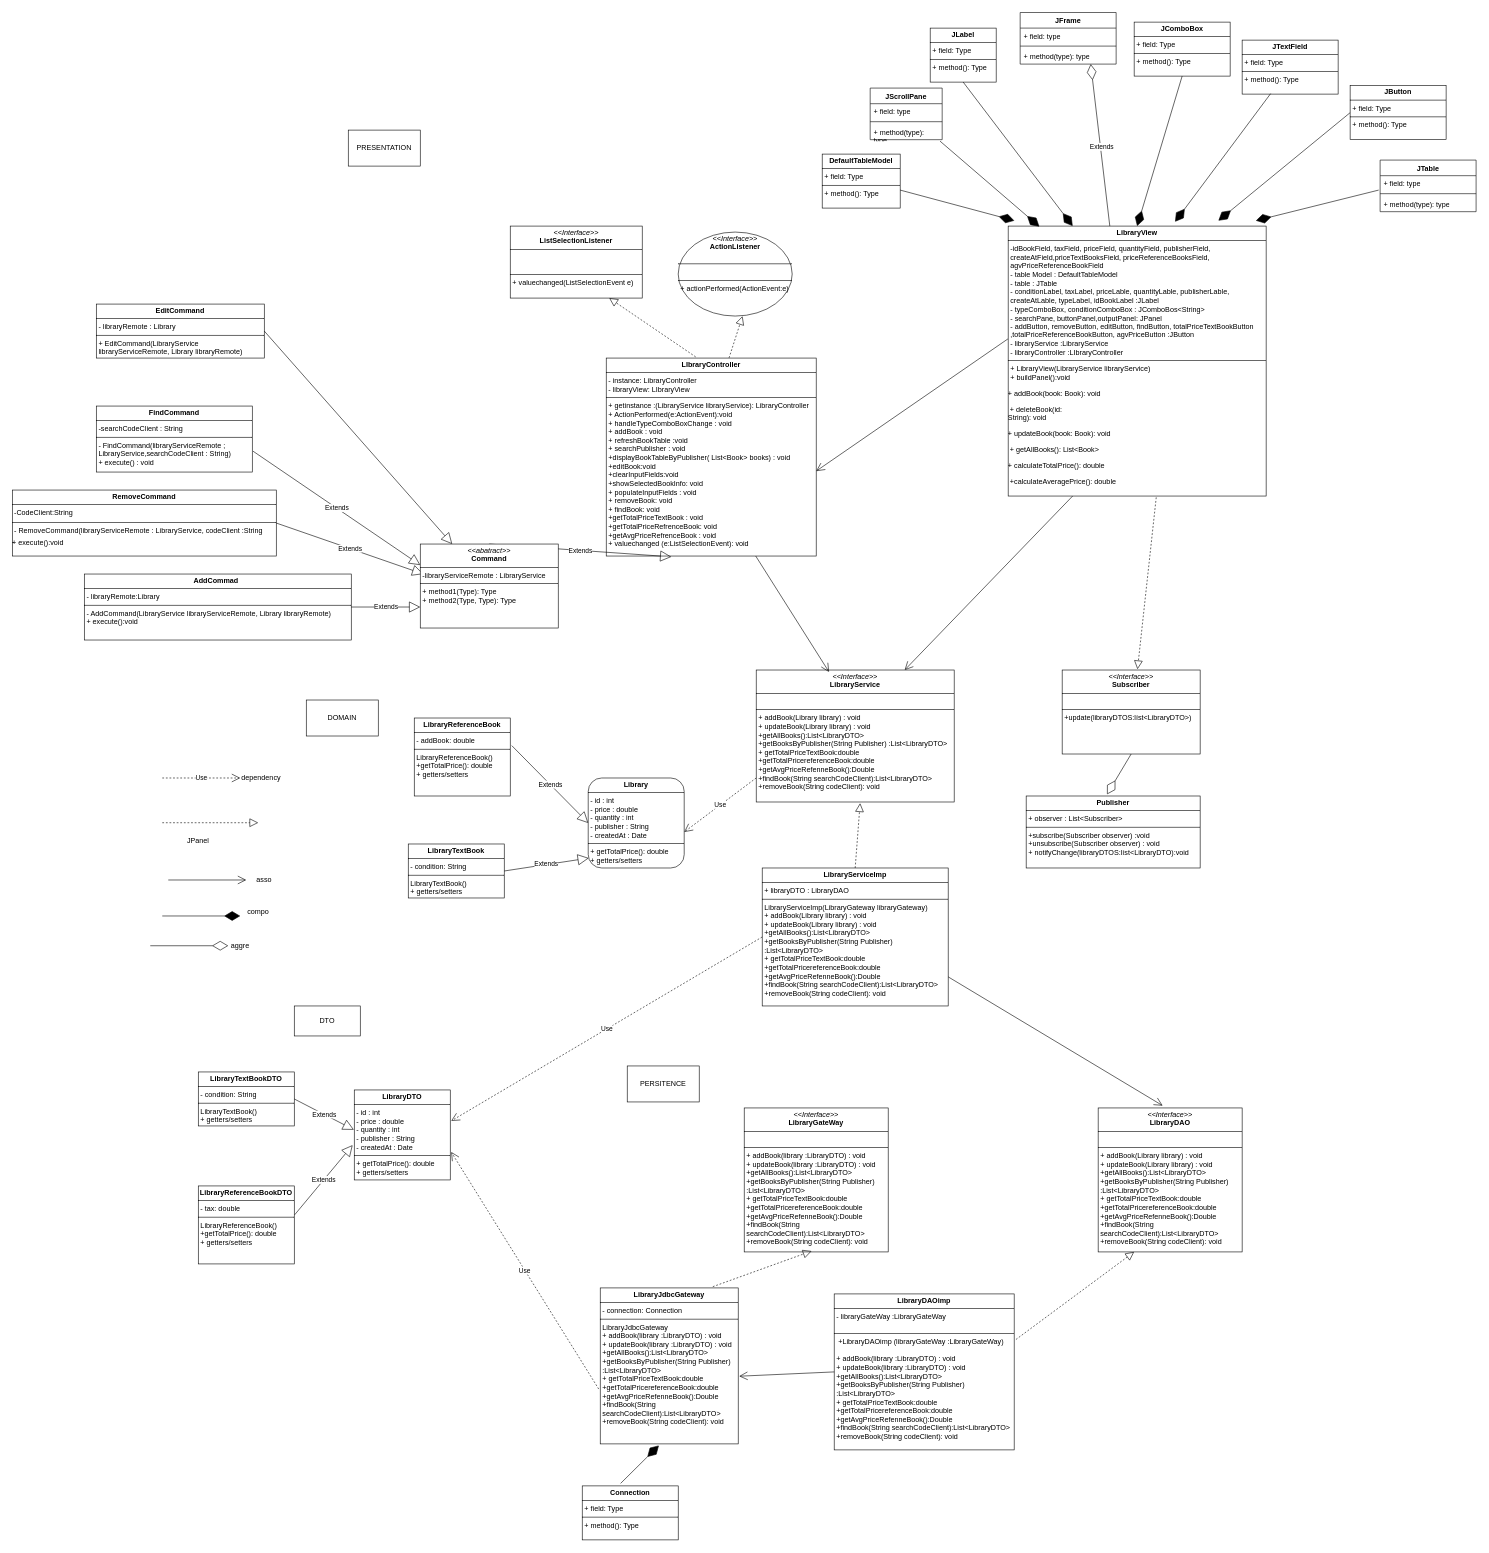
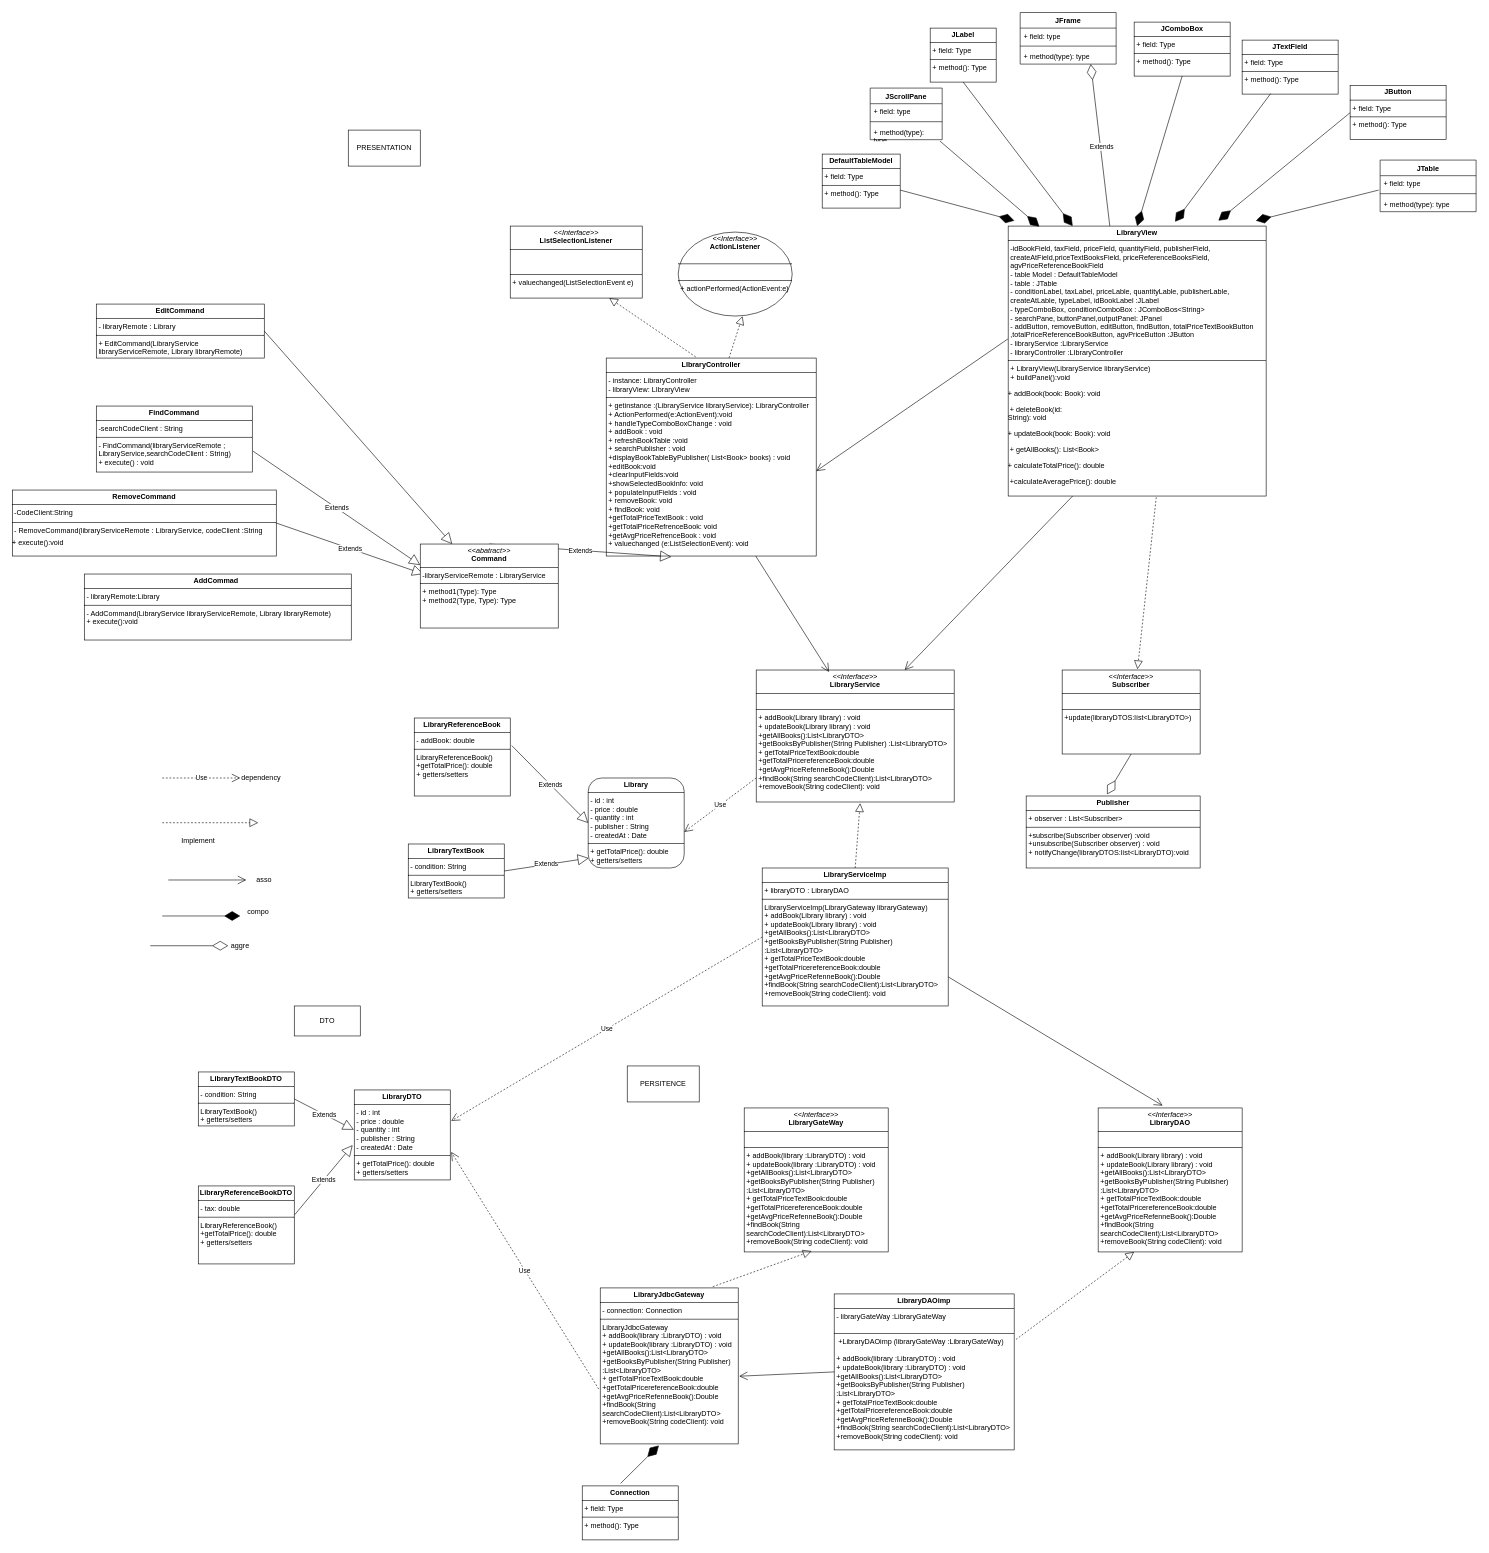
(385, 607) -> none
(342, 718) -> none
(198, 841) -> (198, 841)
